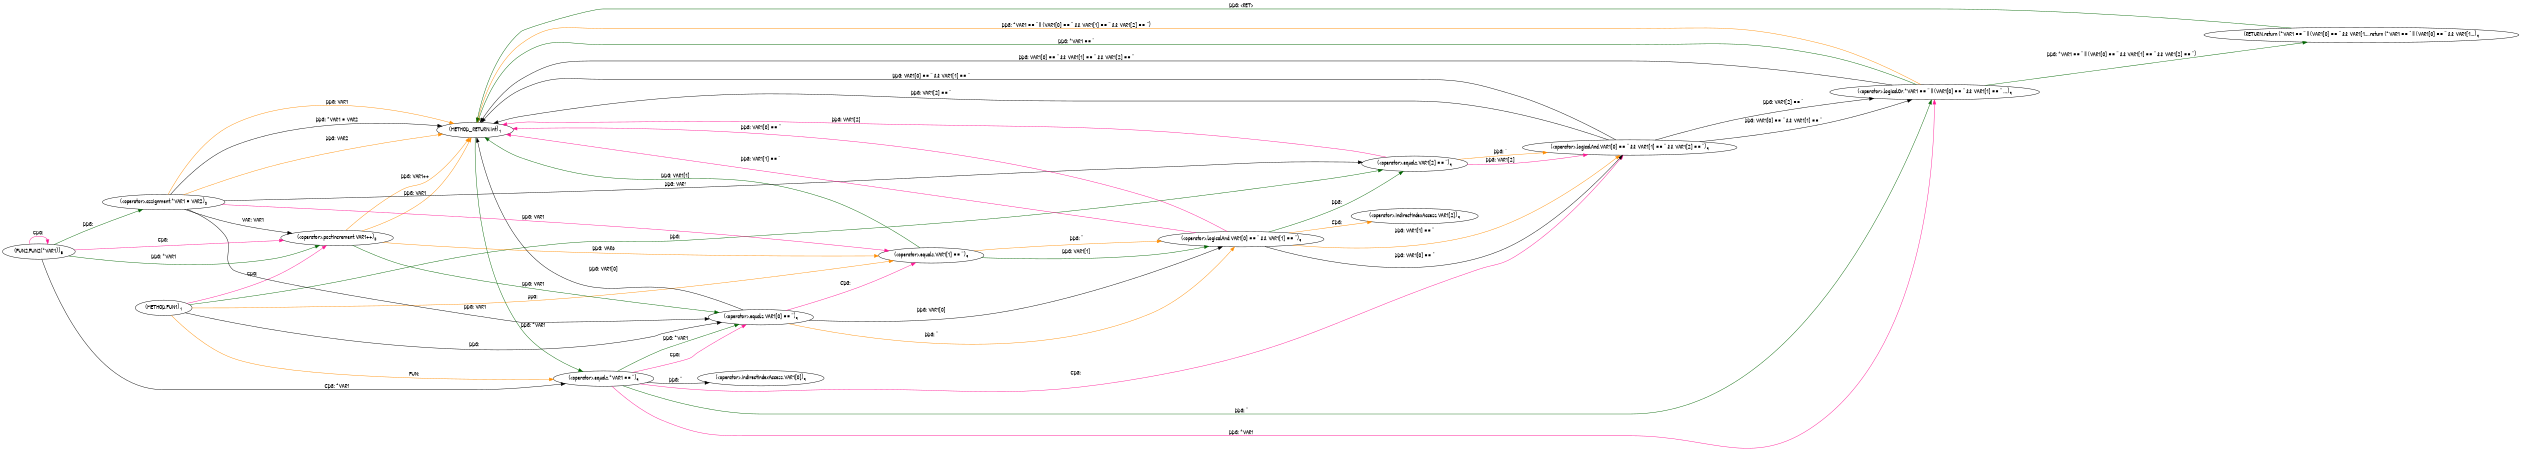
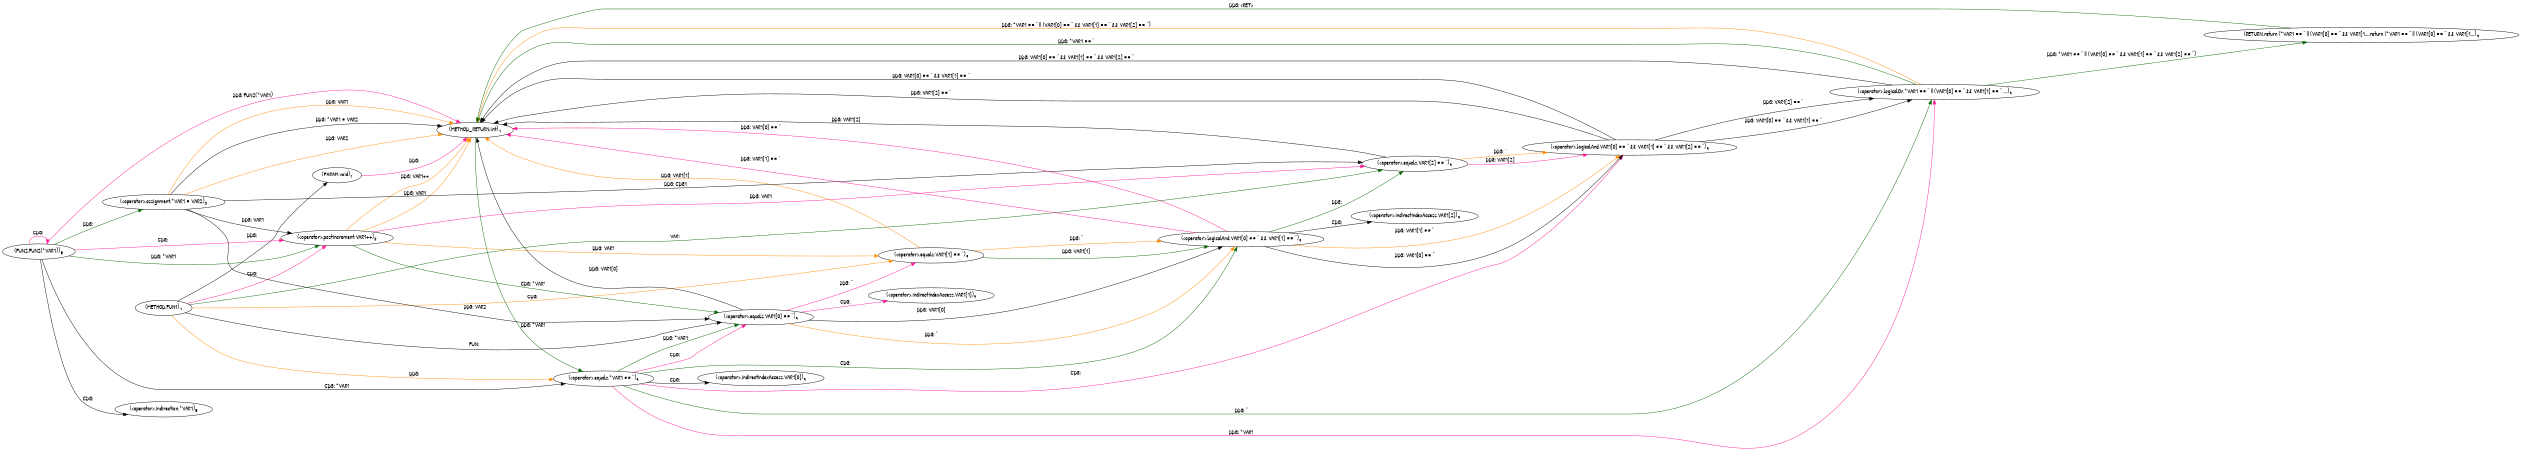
none -> (233, 110)
(947, 125) -> (947, 125)
none -> (337, 175)
(708, 179) -> (708, 179)
(676, 184) -> (676, 184)
none -> (866, 197)
(253, 220) -> (253, 220)
(554, 222) -> none
(1328, 228) -> (1328, 228)
(676, 237) -> (676, 237)
(604, 249) -> (604, 249)
(846, 283) -> (846, 283)
(533, 284) -> (533, 284)
none -> (931, 295)
(533, 297) -> (533, 297)
(475, 307) -> (475, 307)
(475, 345) -> (475, 345)
none -> (961, 369)
(415, 374) -> (415, 374)
(676, 380) -> (676, 380)
none -> (164, 409)
